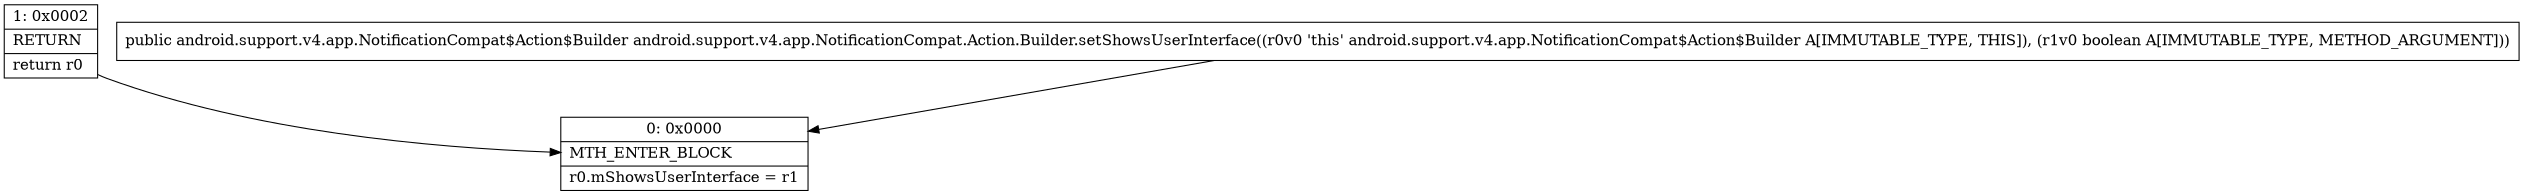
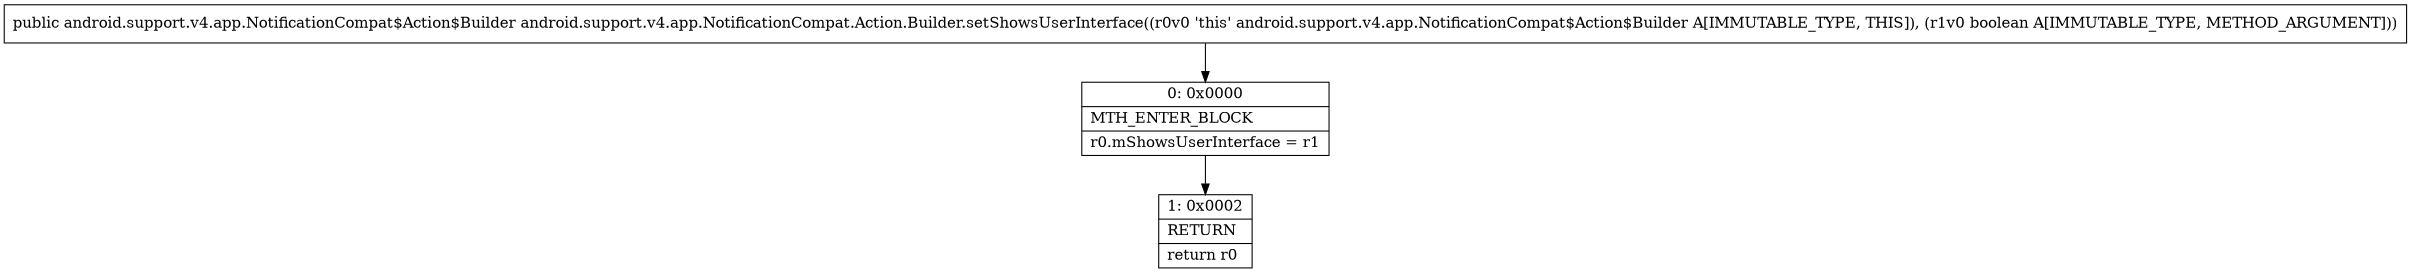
(321, 131) -> (1205, 170)
